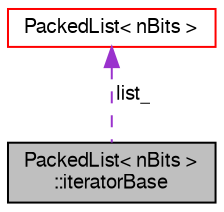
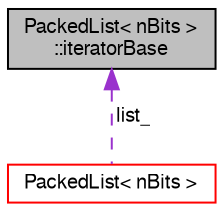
(112, 105) -> (112, 127)
